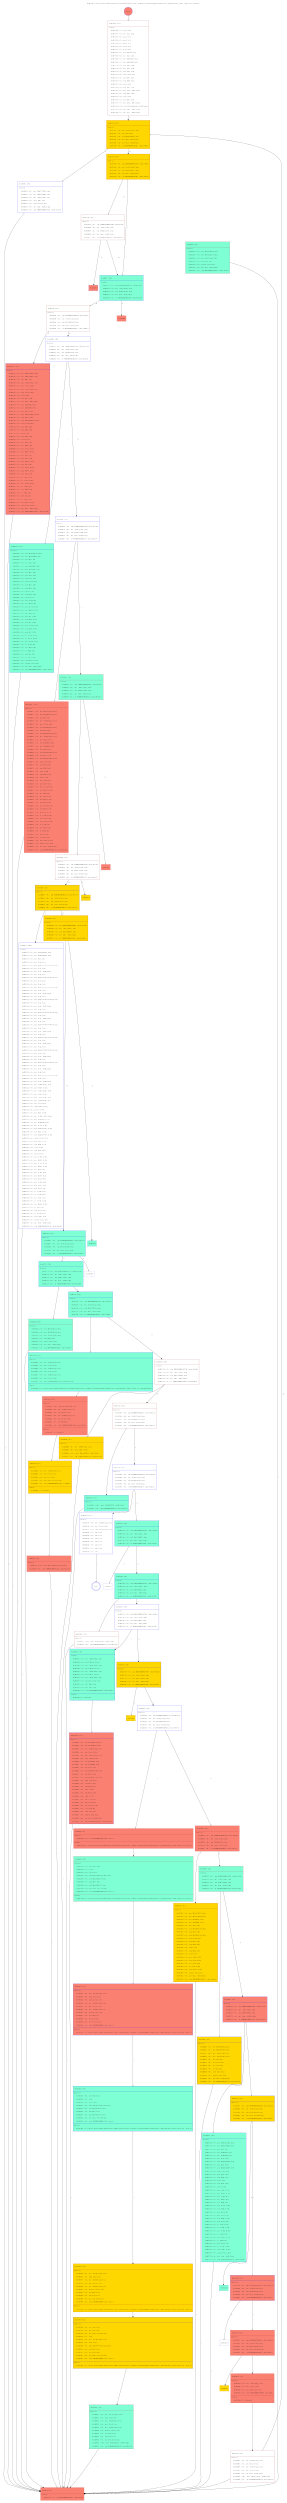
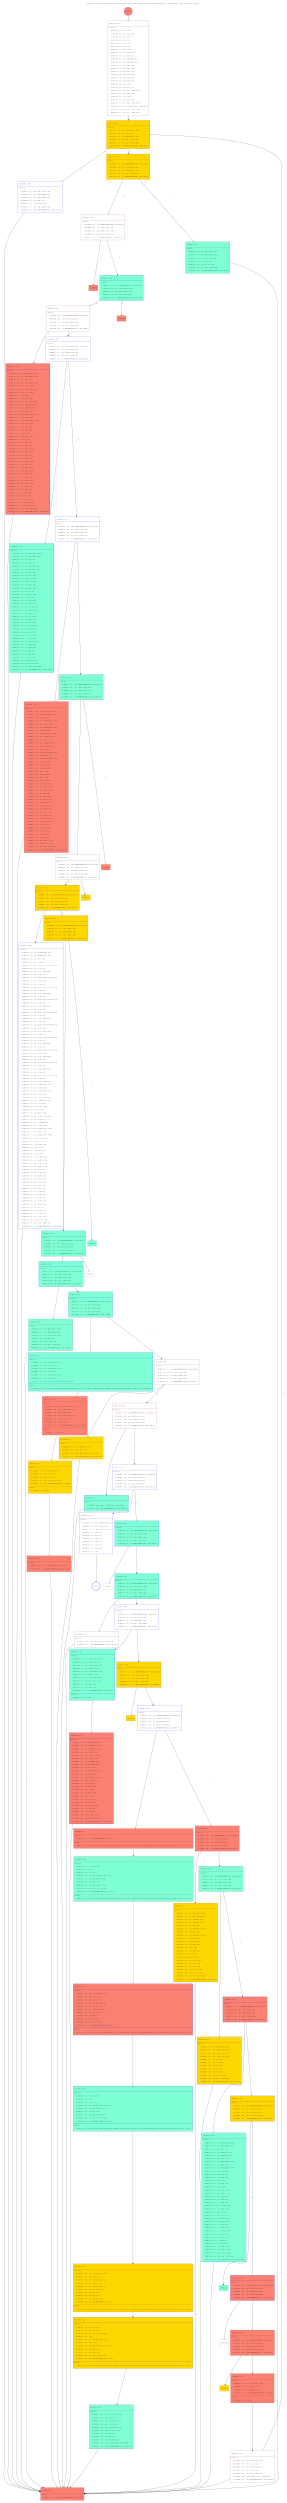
(126, 227) -> (166, 210)
